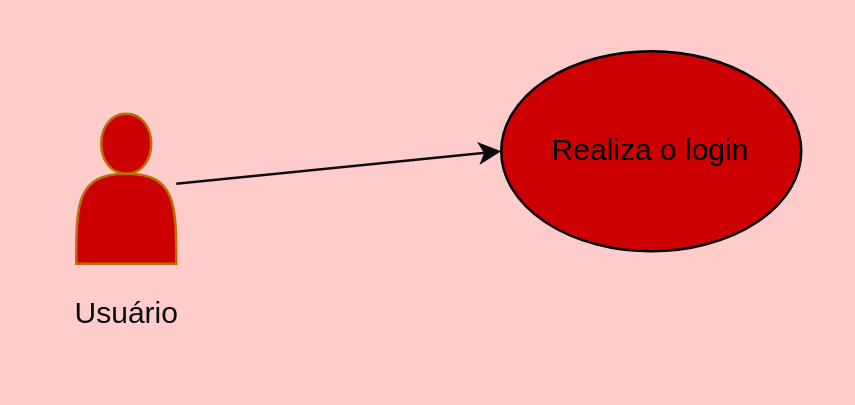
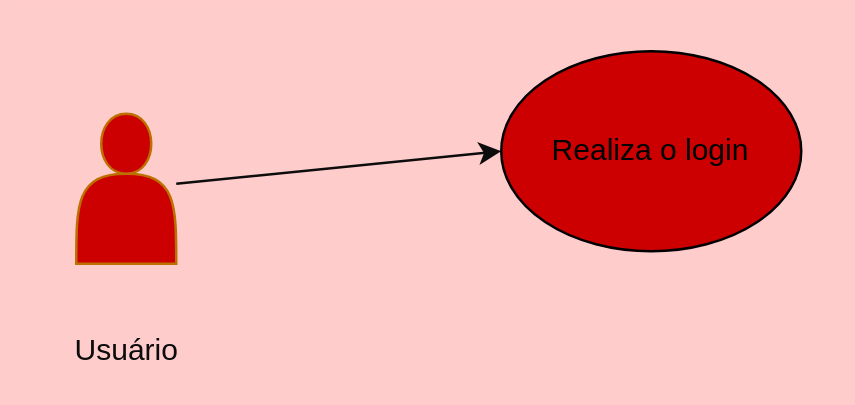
(126, 314) -> (126, 351)
